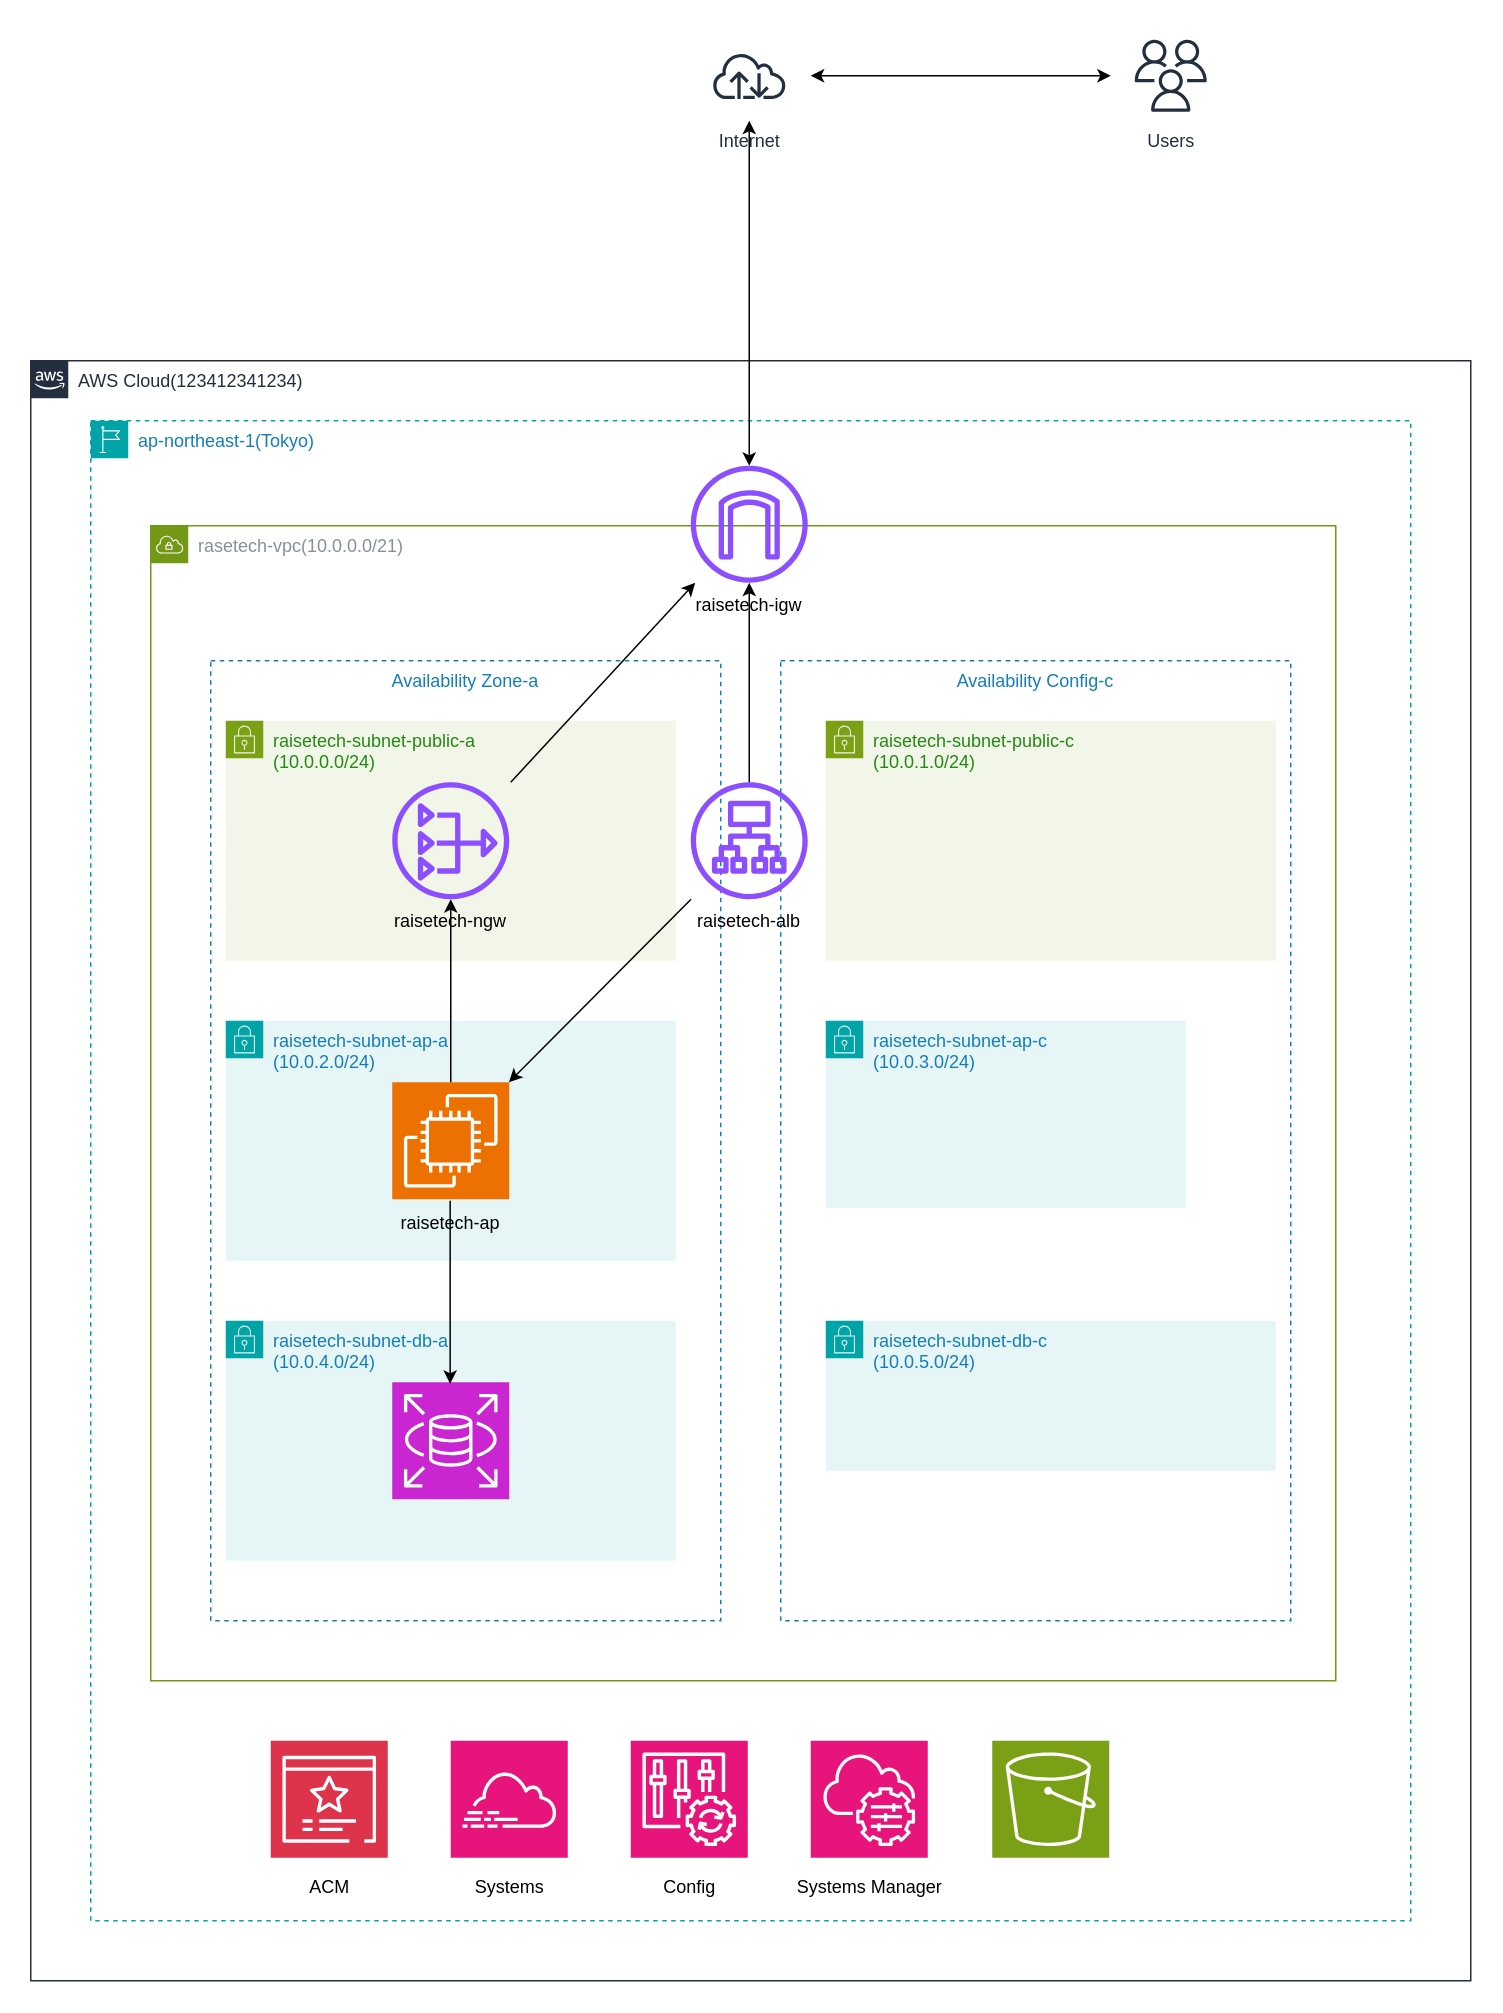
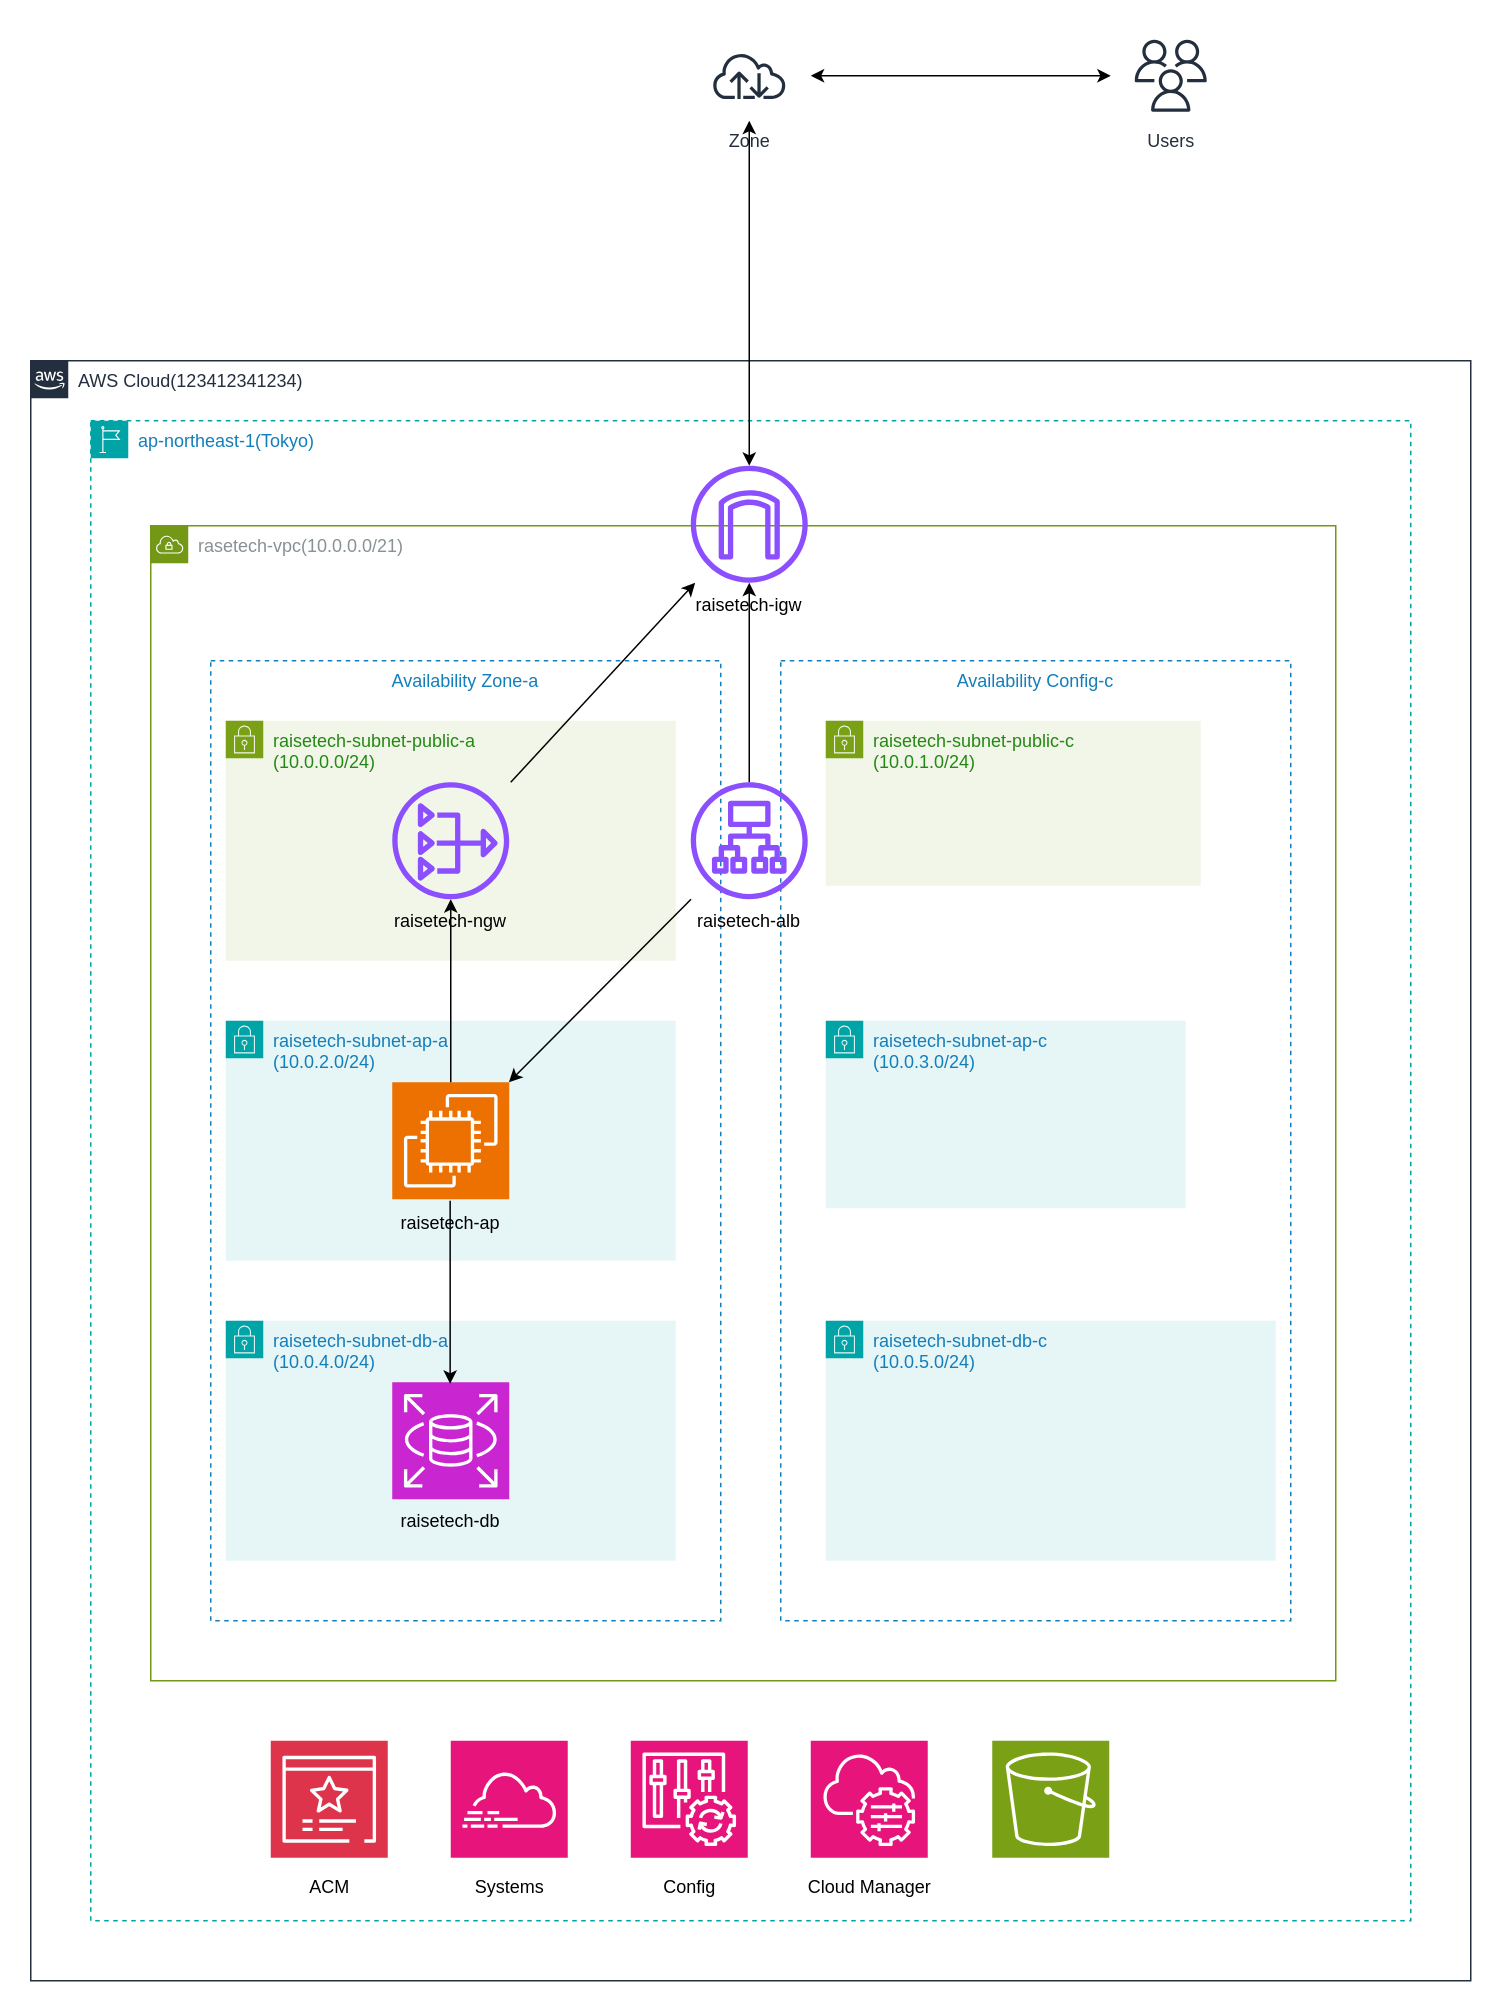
(750, 142) -> (750, 142)
(1051, 841) -> (1013, 803)
(1051, 1396) -> (1051, 1441)
none -> (451, 1522)
(870, 1888) -> (870, 1888)
